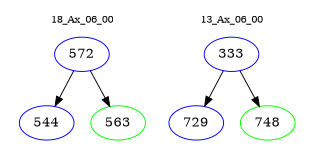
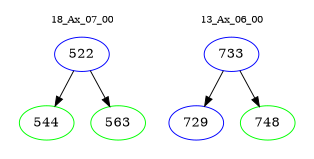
(82, 20) -> (82, 20)
(82, 54) -> (82, 54)
(232, 54) -> (232, 54)
(47, 123) -> (47, 123)
